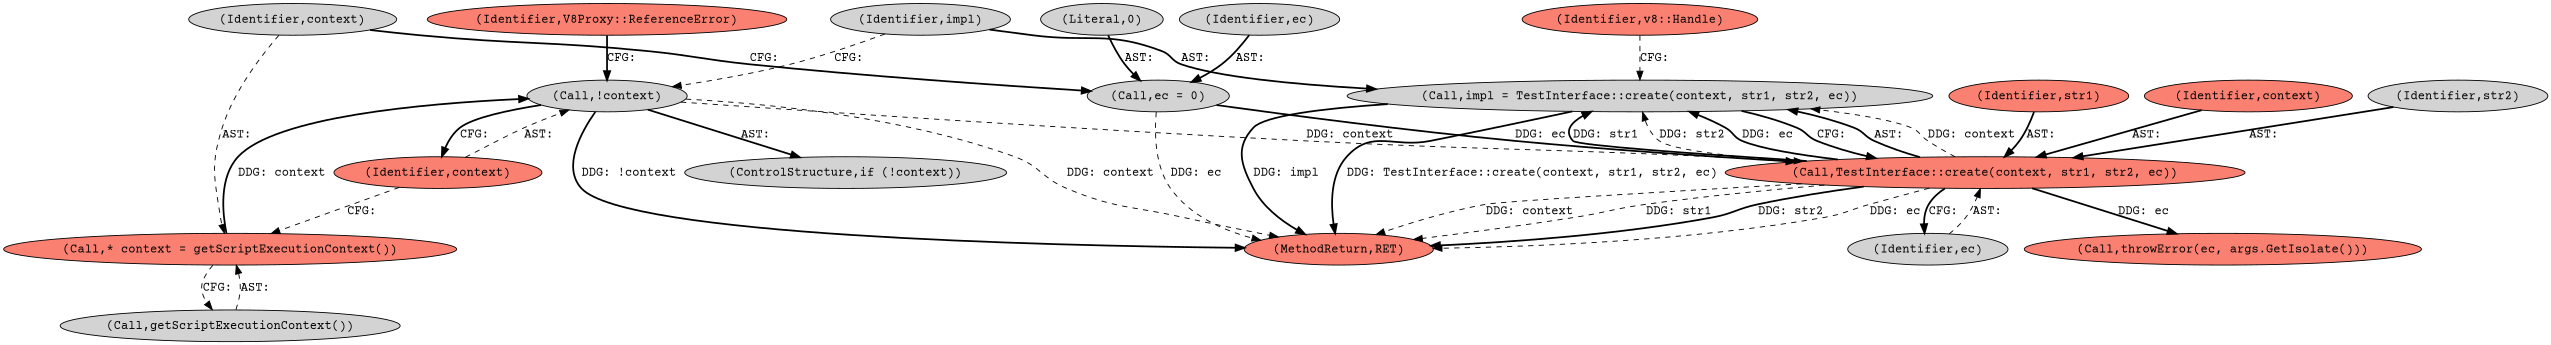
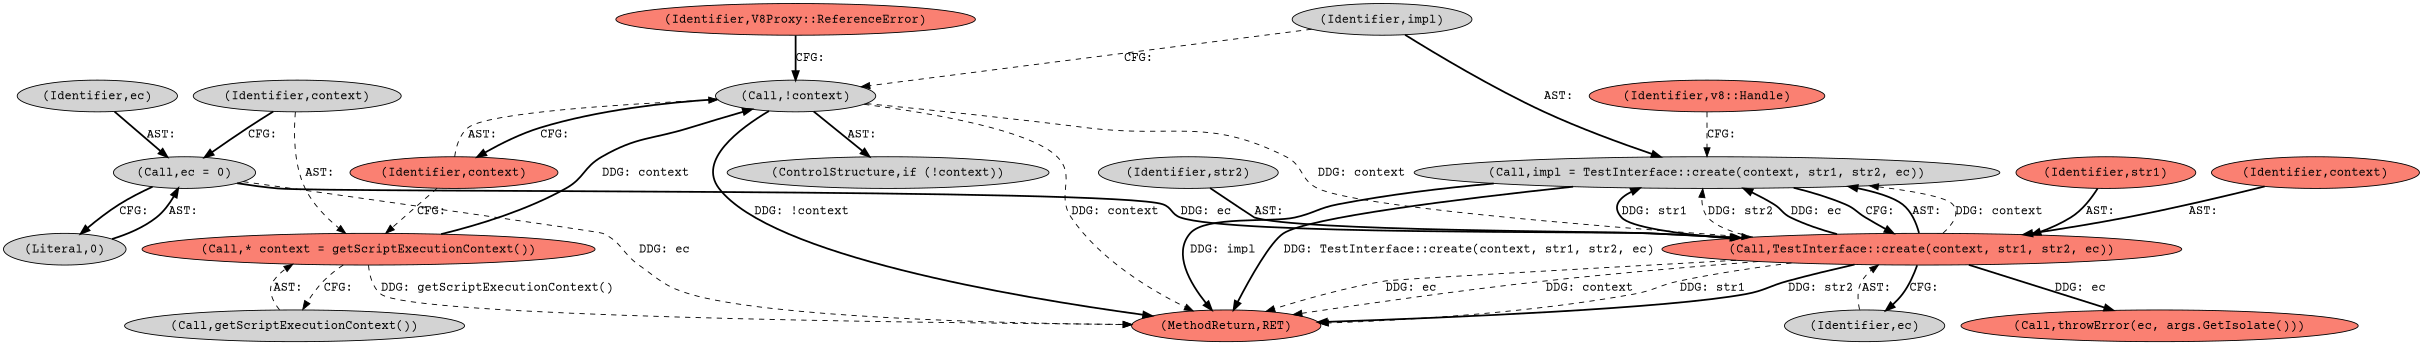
none -> (118, 205)
none -> (735, 318)
